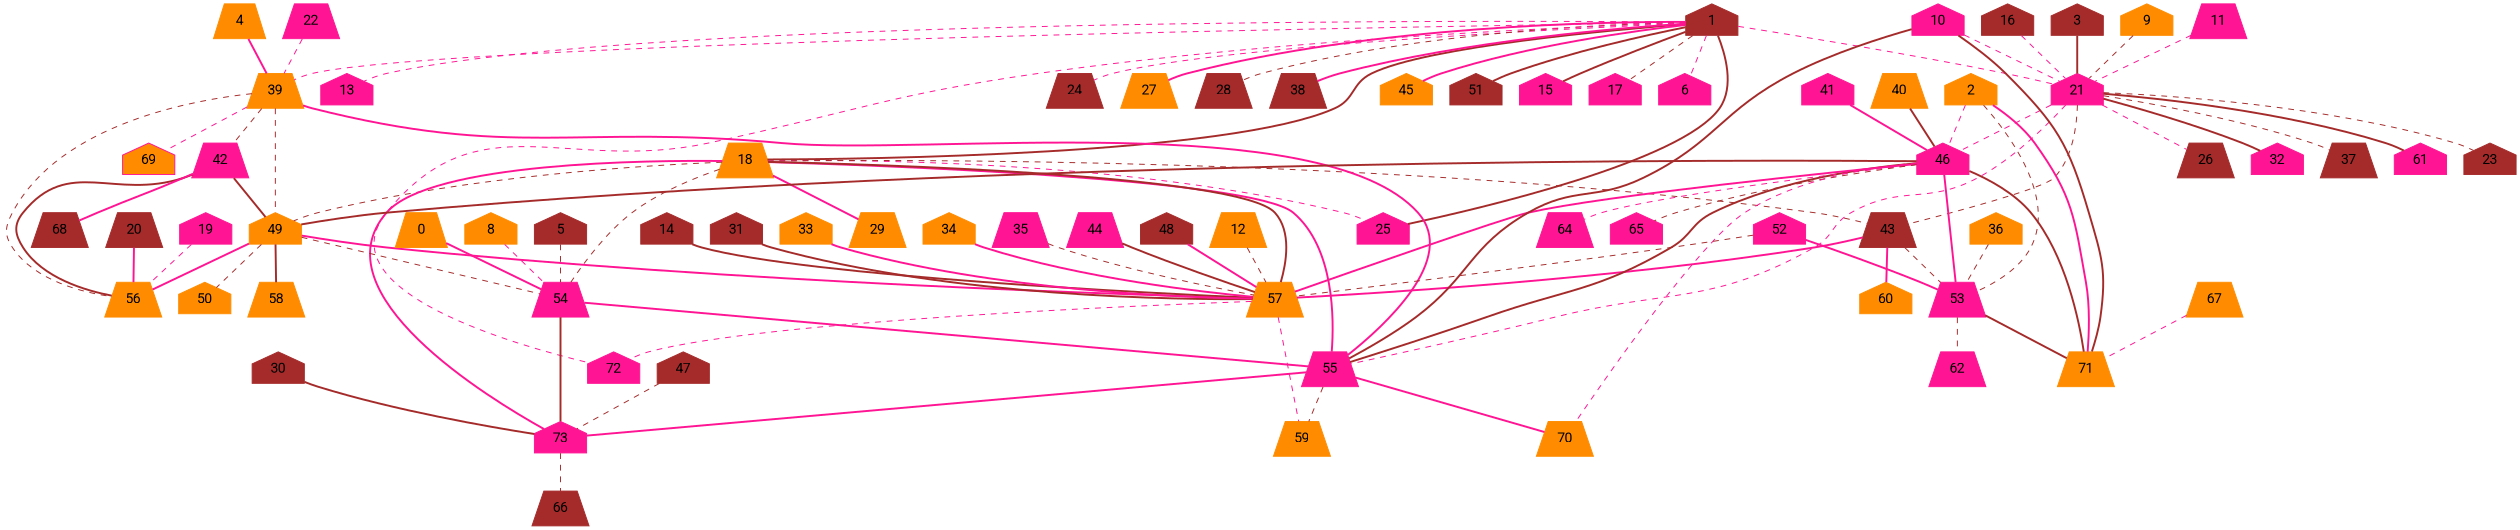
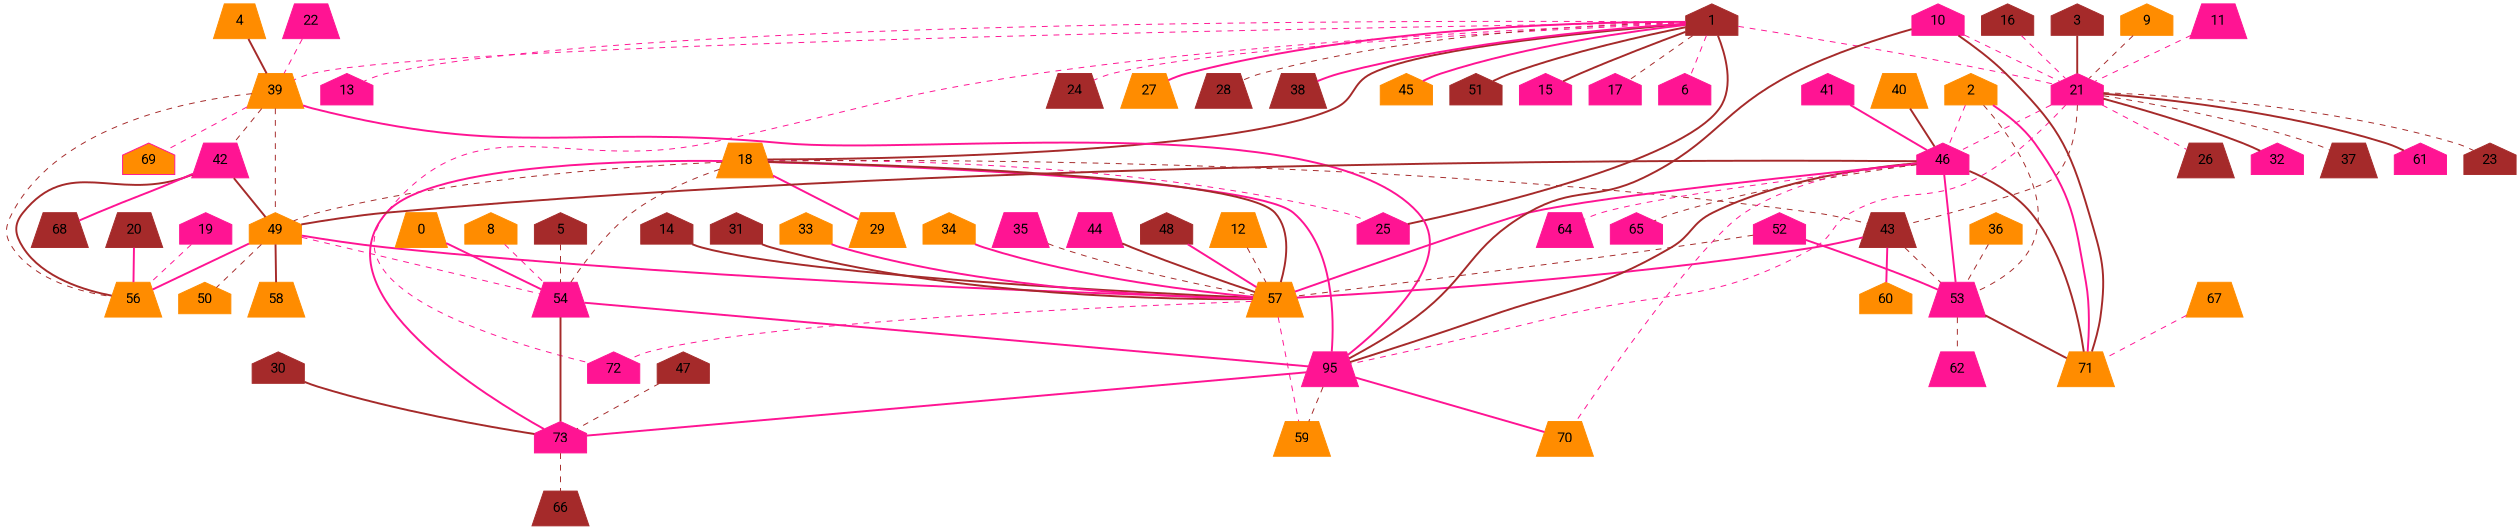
(258, 56) -> (258, 56)
(421, 266) -> (421, 266)
(1330, 369) -> (1330, 369)
